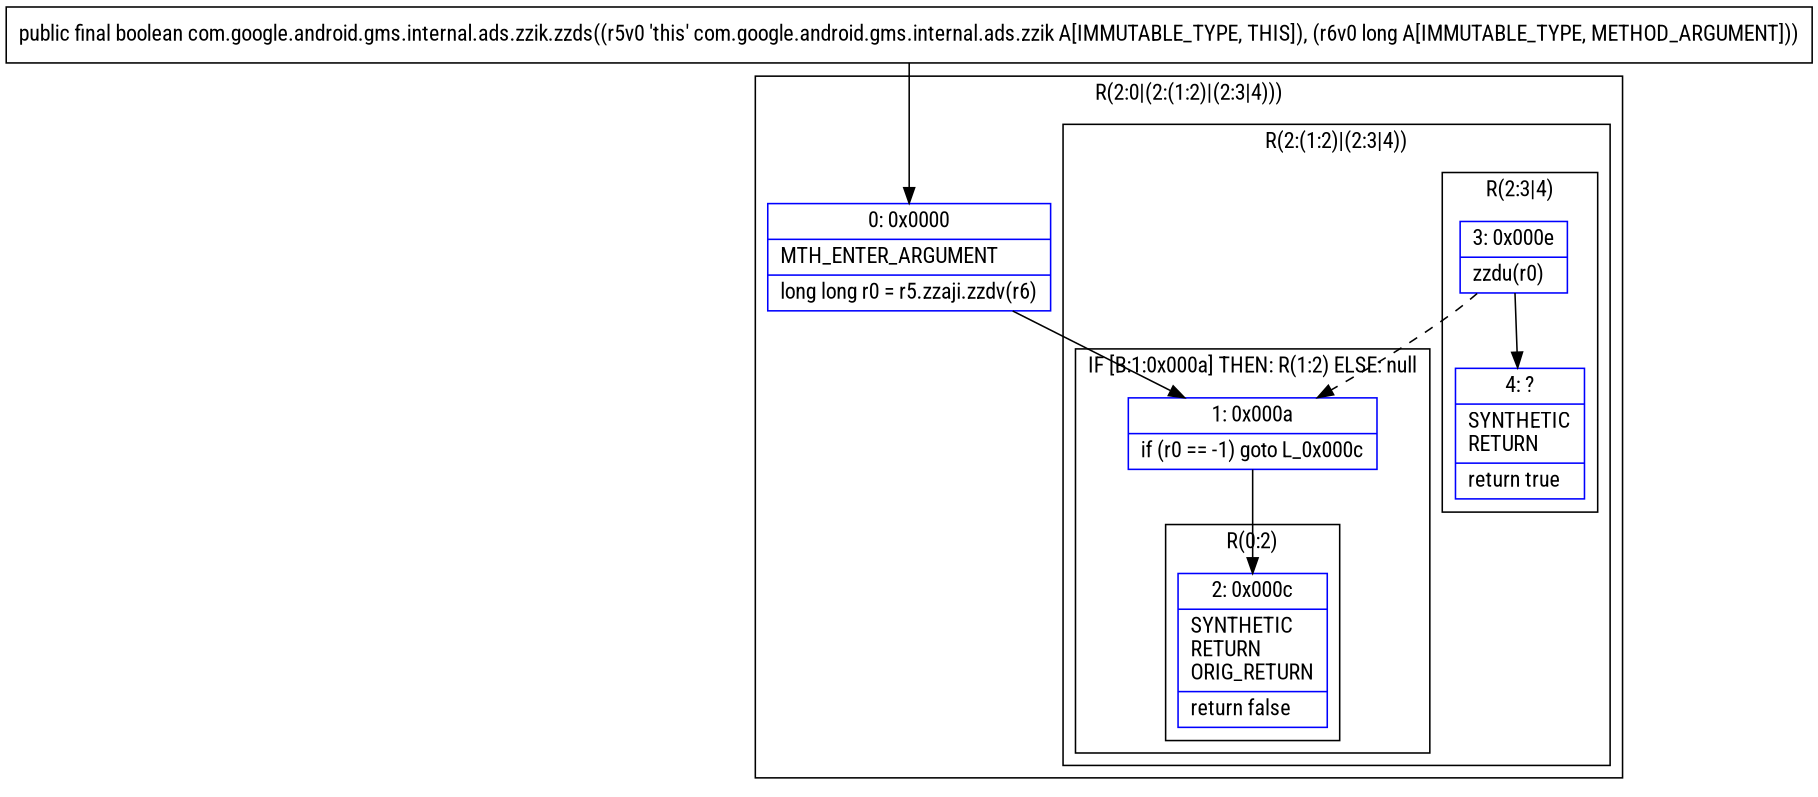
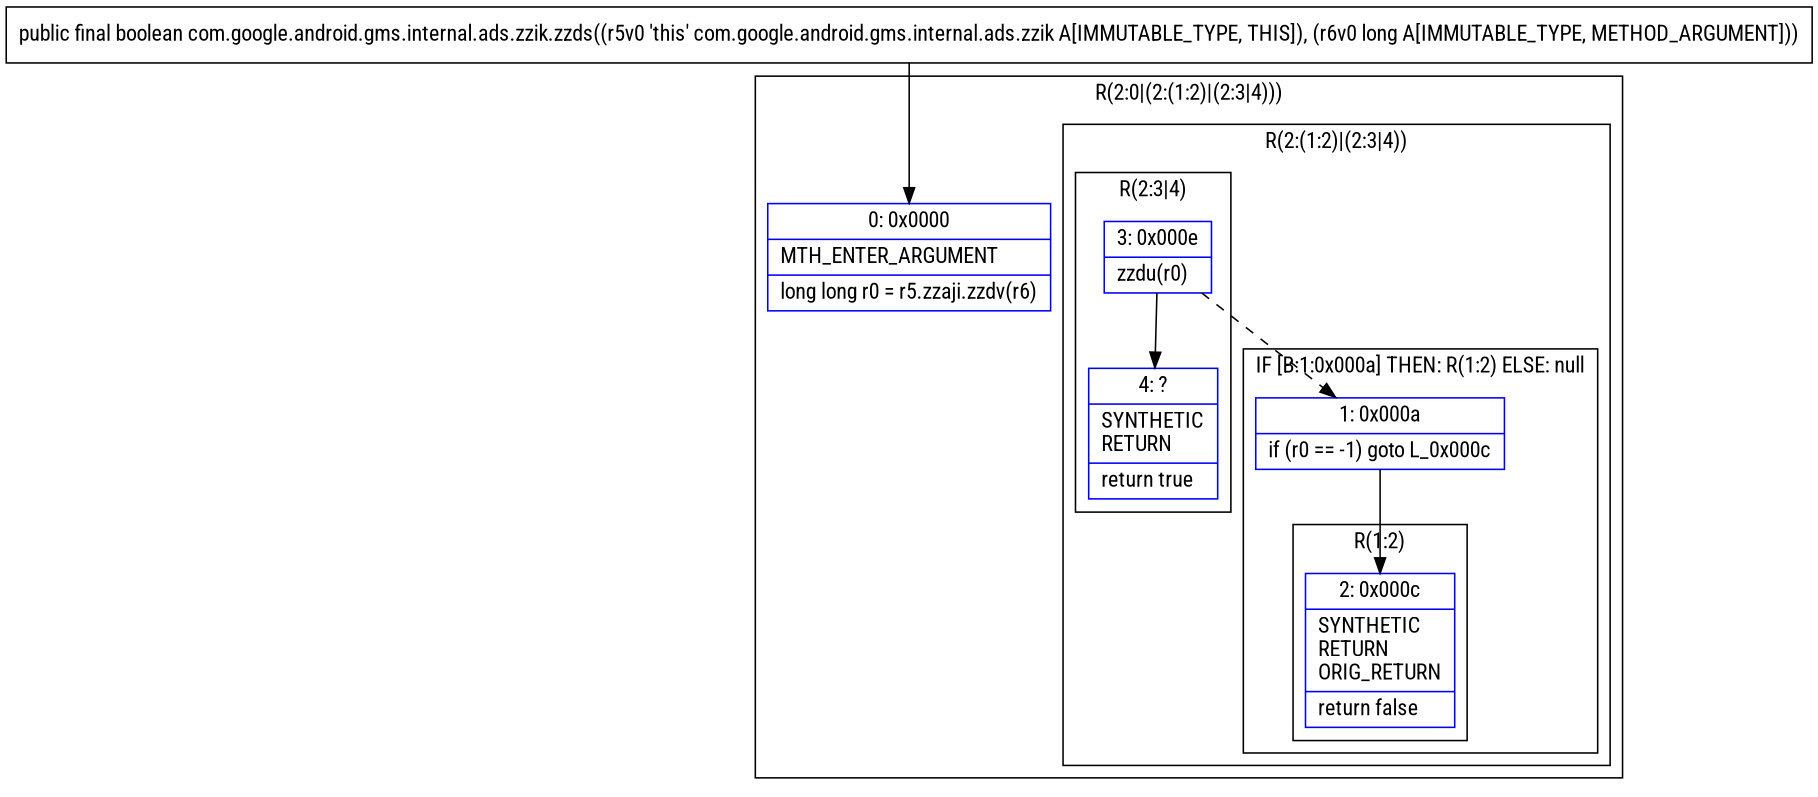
(1107, 359) -> none
(1253, 542) -> (1380, 542)
